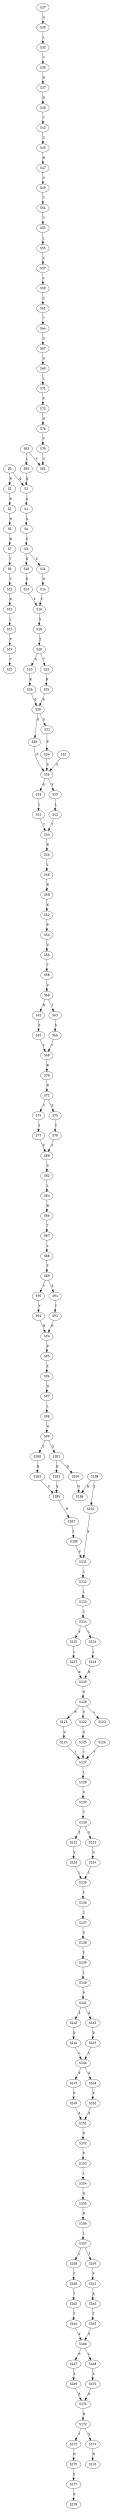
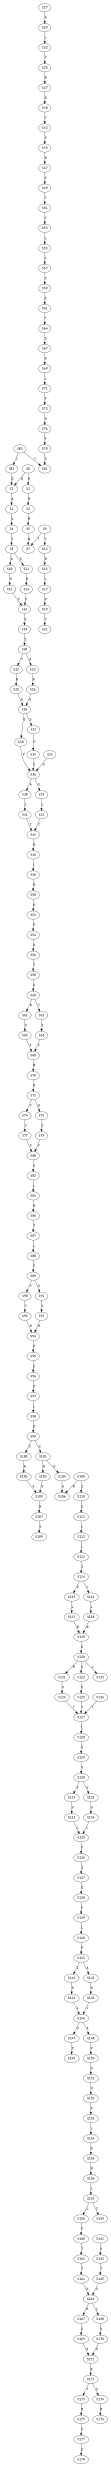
(10, 558) -> (37, 538)
(78, 1551) -> none
(78, 2112) -> none
(93, 2273) -> none
